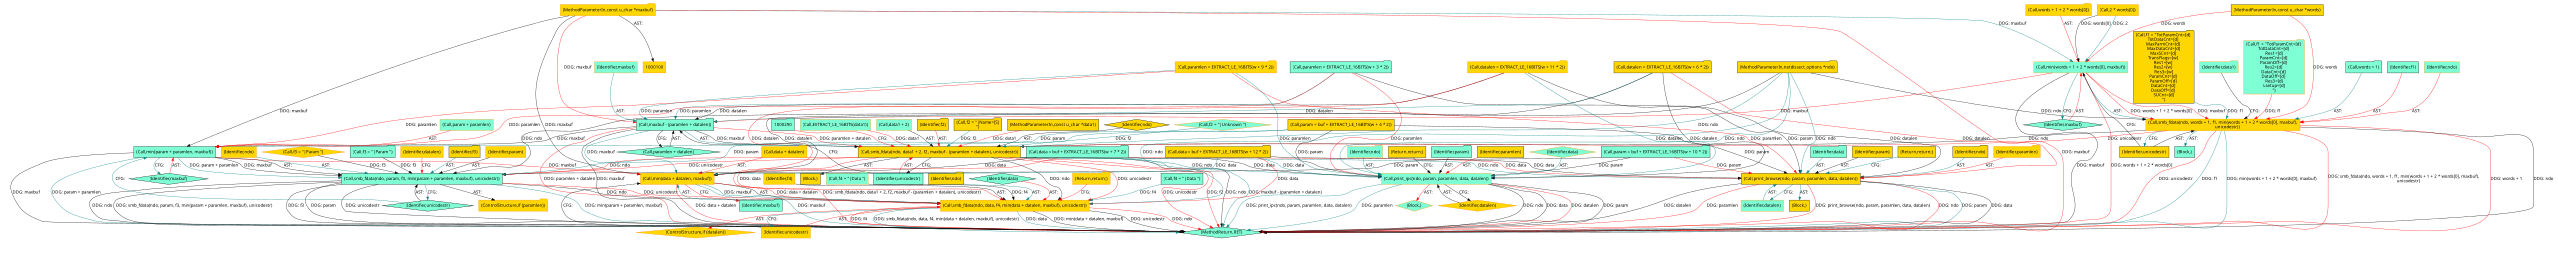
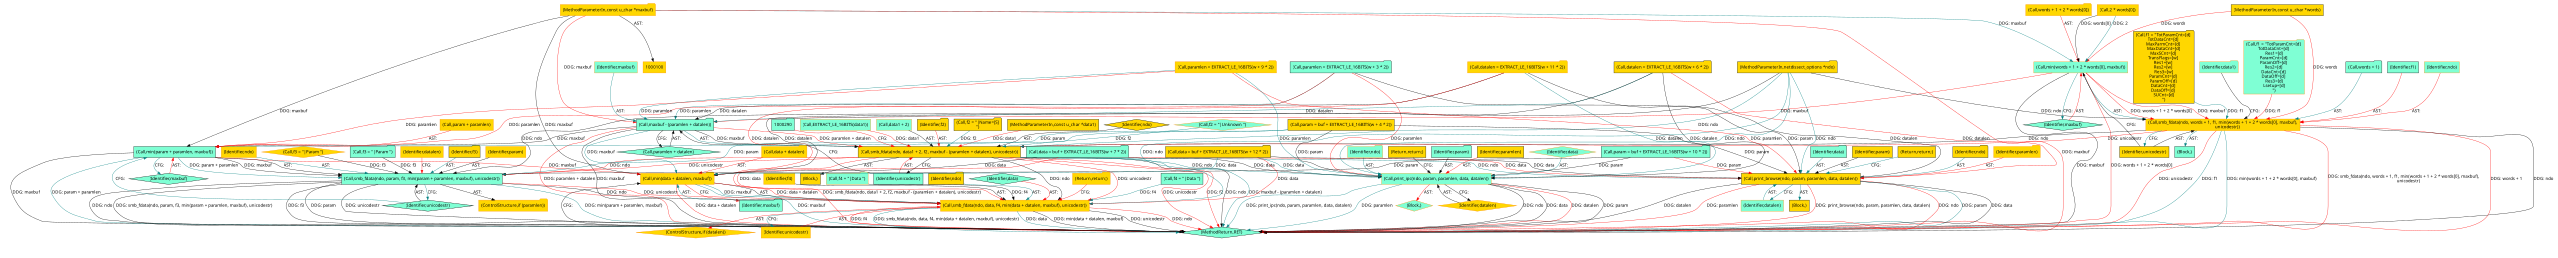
(467, 125) -> (467, 125)
